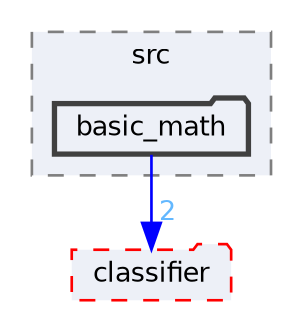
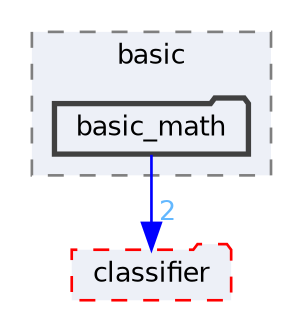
(151, 57) -> (151, 57)
